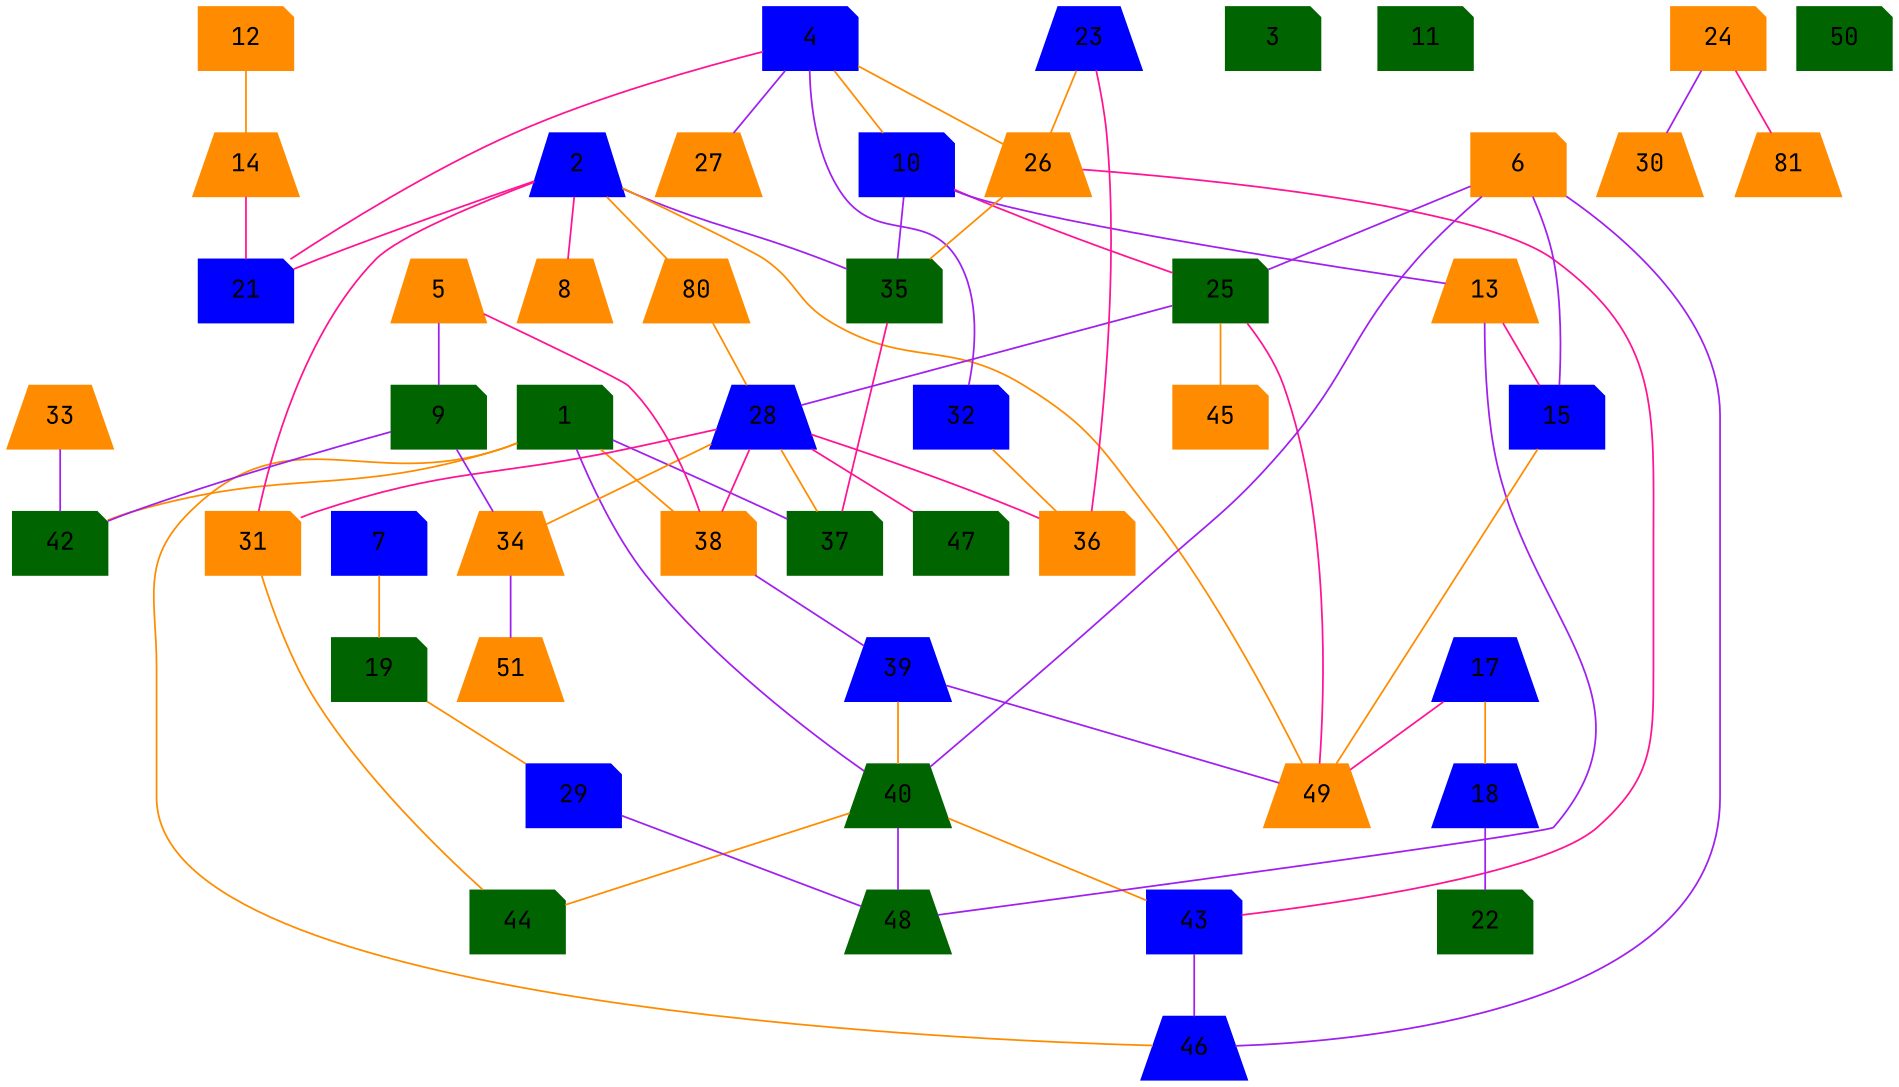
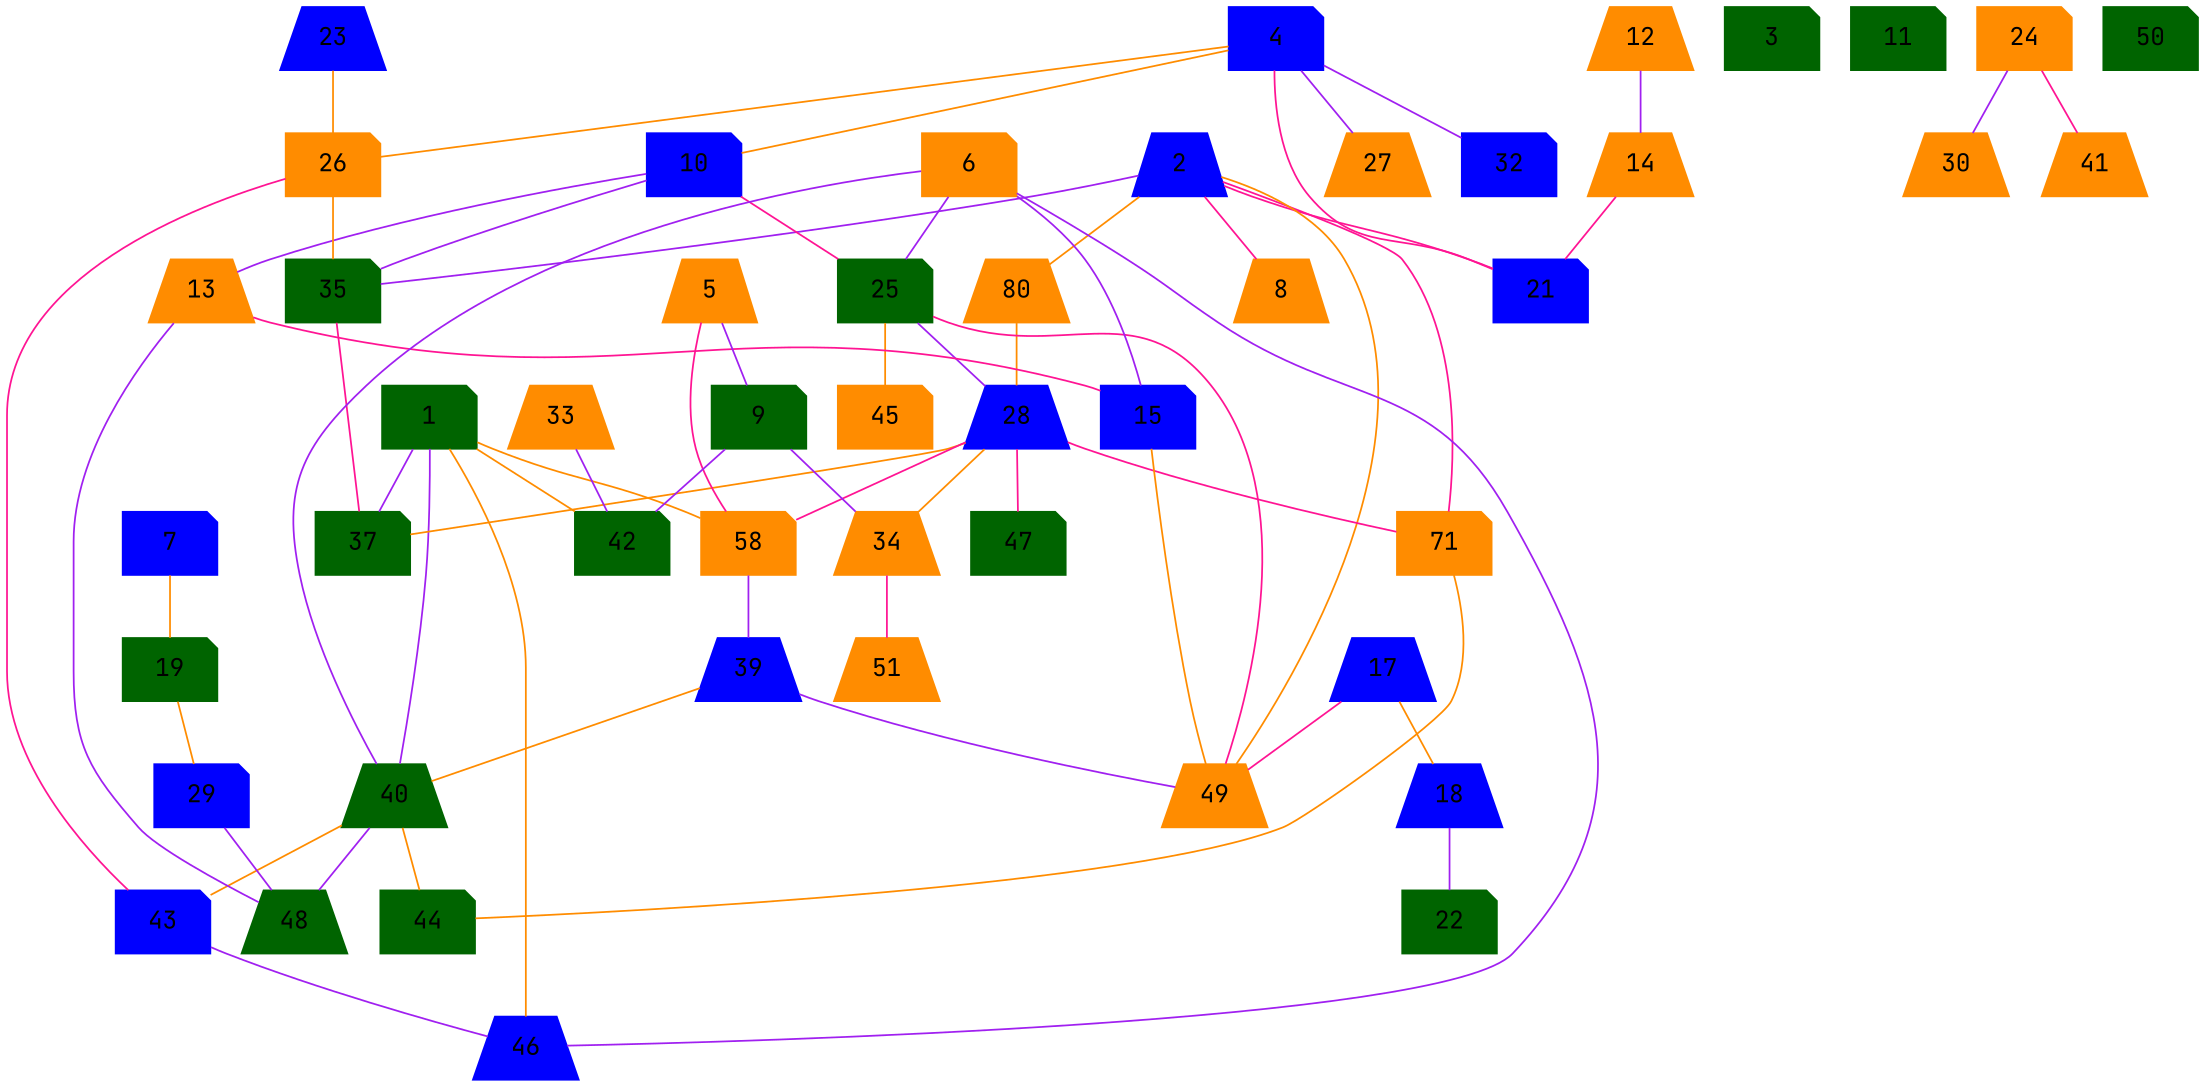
(246, 39) -> (1641, 39)
(246, 102) -> (1641, 102)
(1038, 165) -> (333, 165)
(1788, 165) -> (2095, 165)
(253, 543) -> (1444, 543)
(709, 543) -> (748, 543)
(1087, 543) -> none
(511, 607) -> (887, 607)
